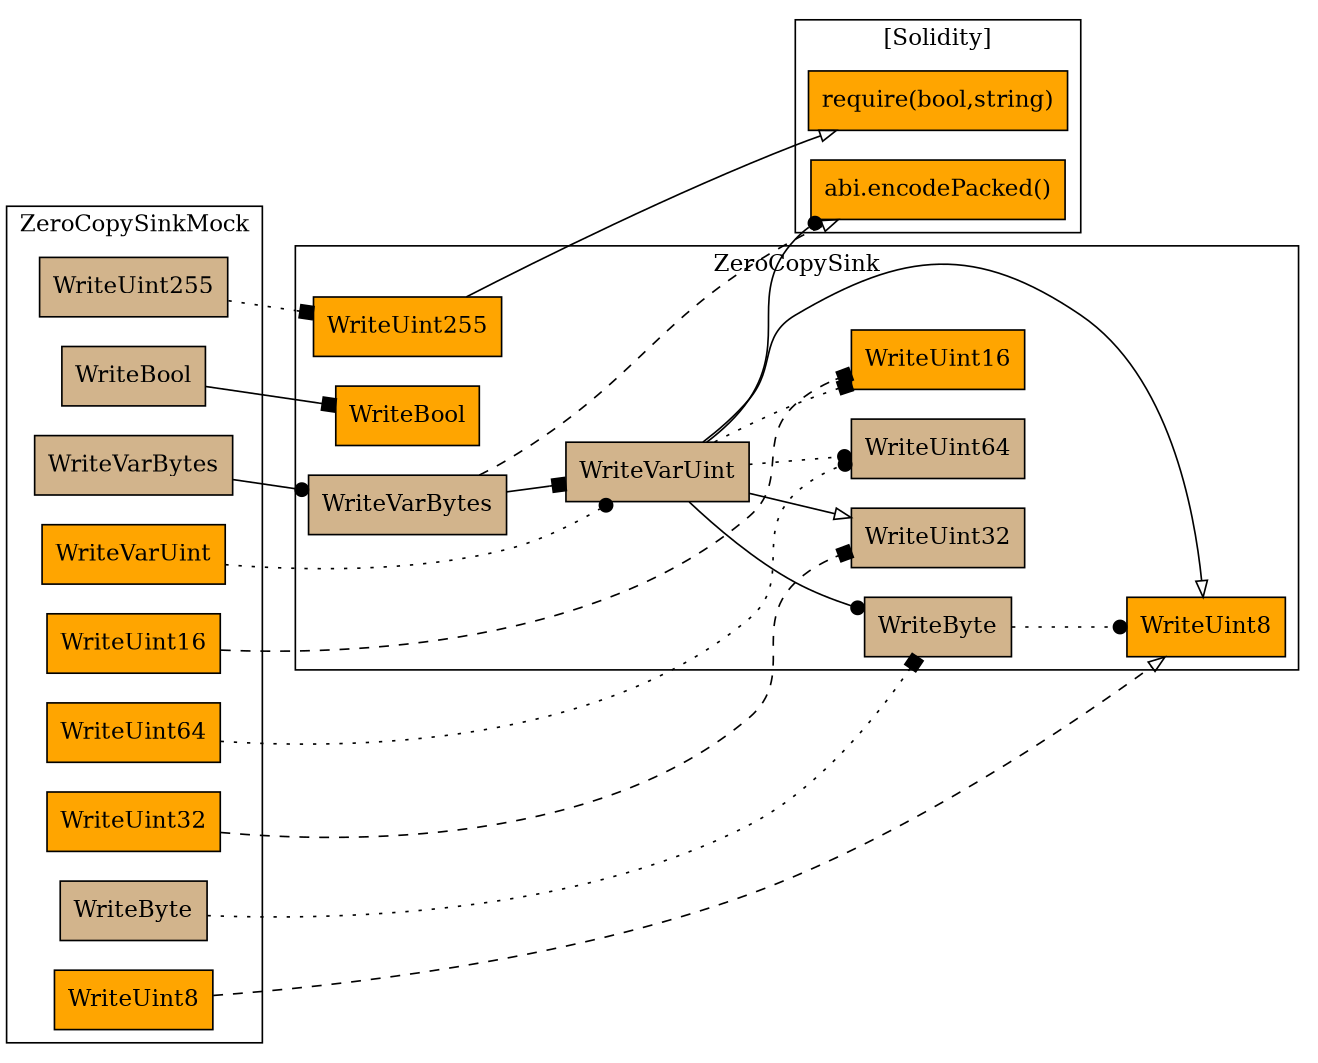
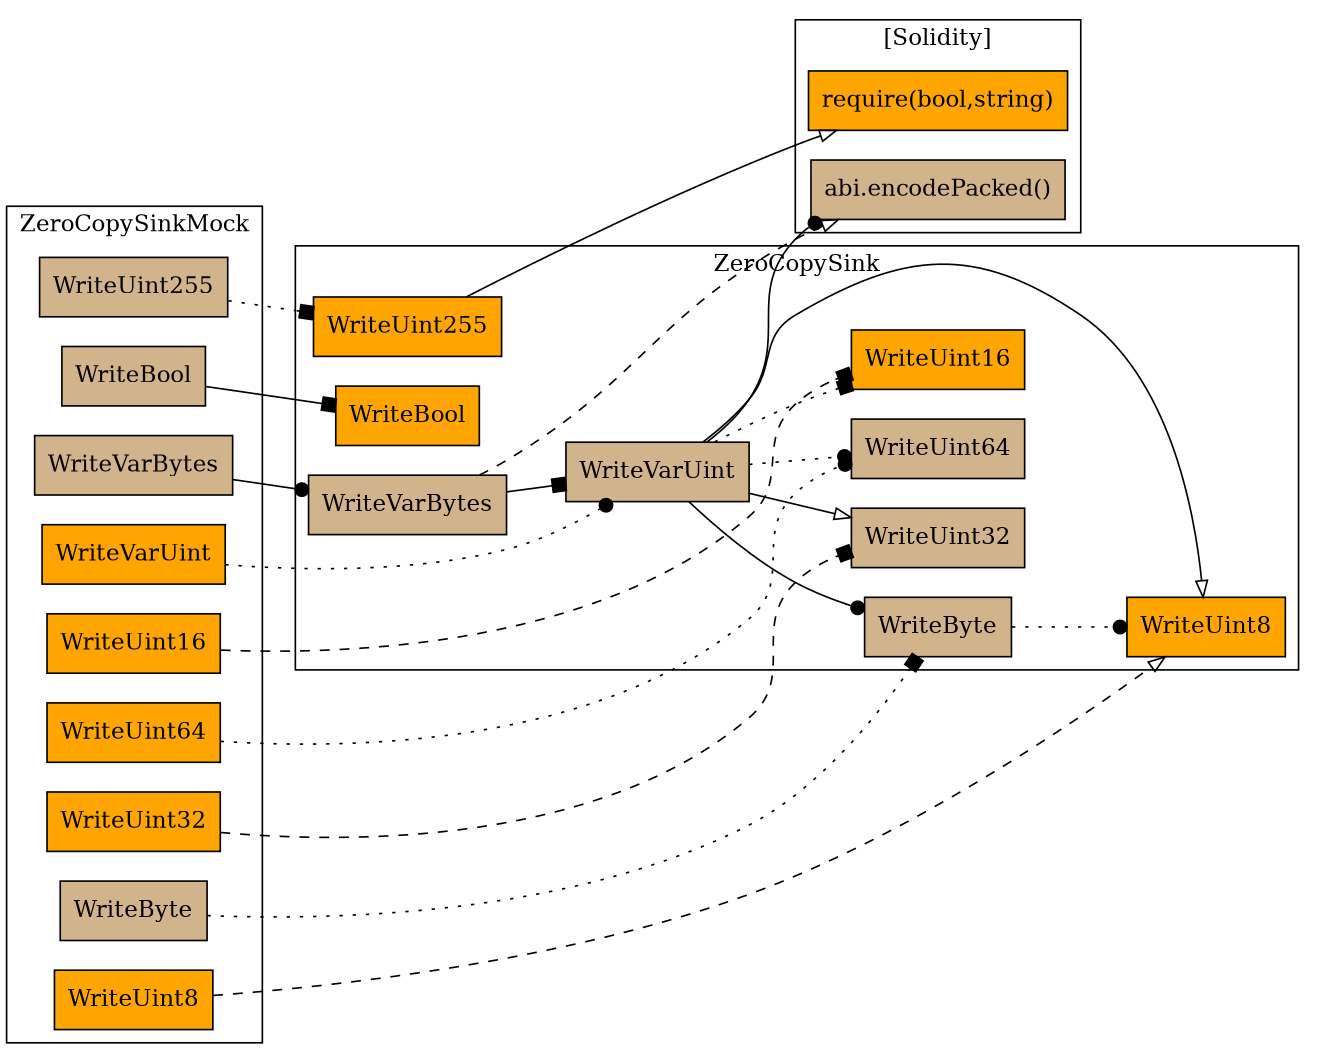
(938, 190) -> (938, 190)
